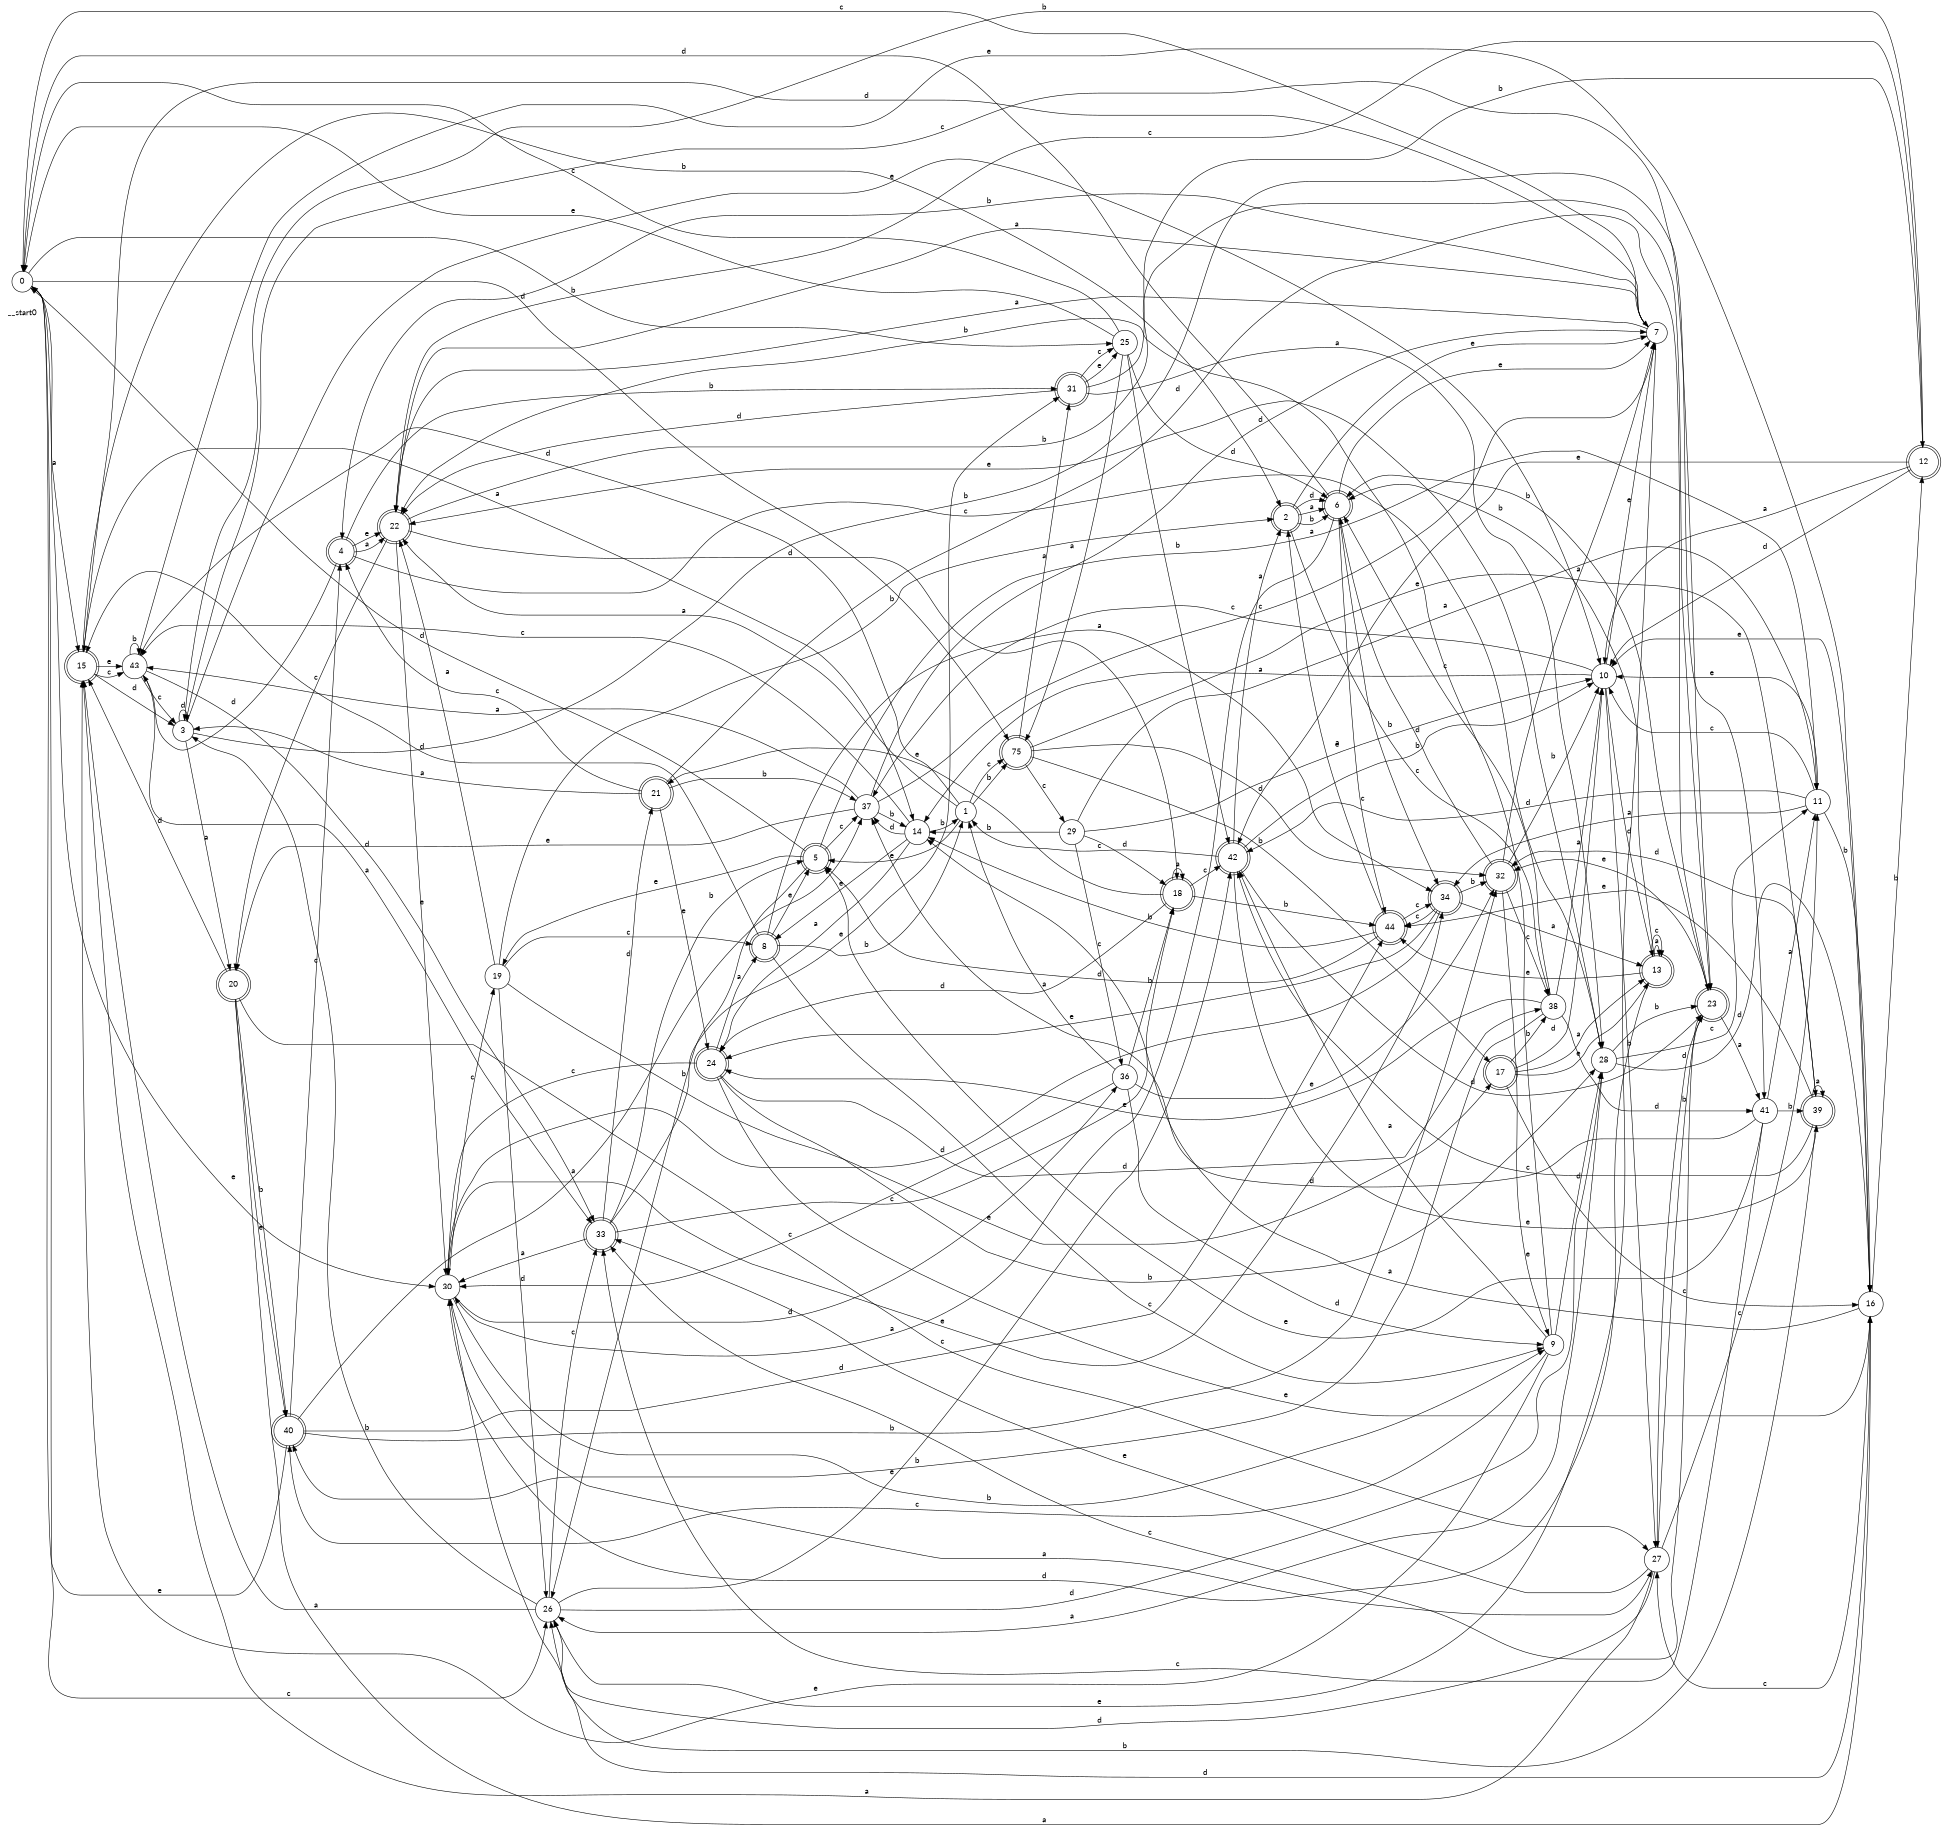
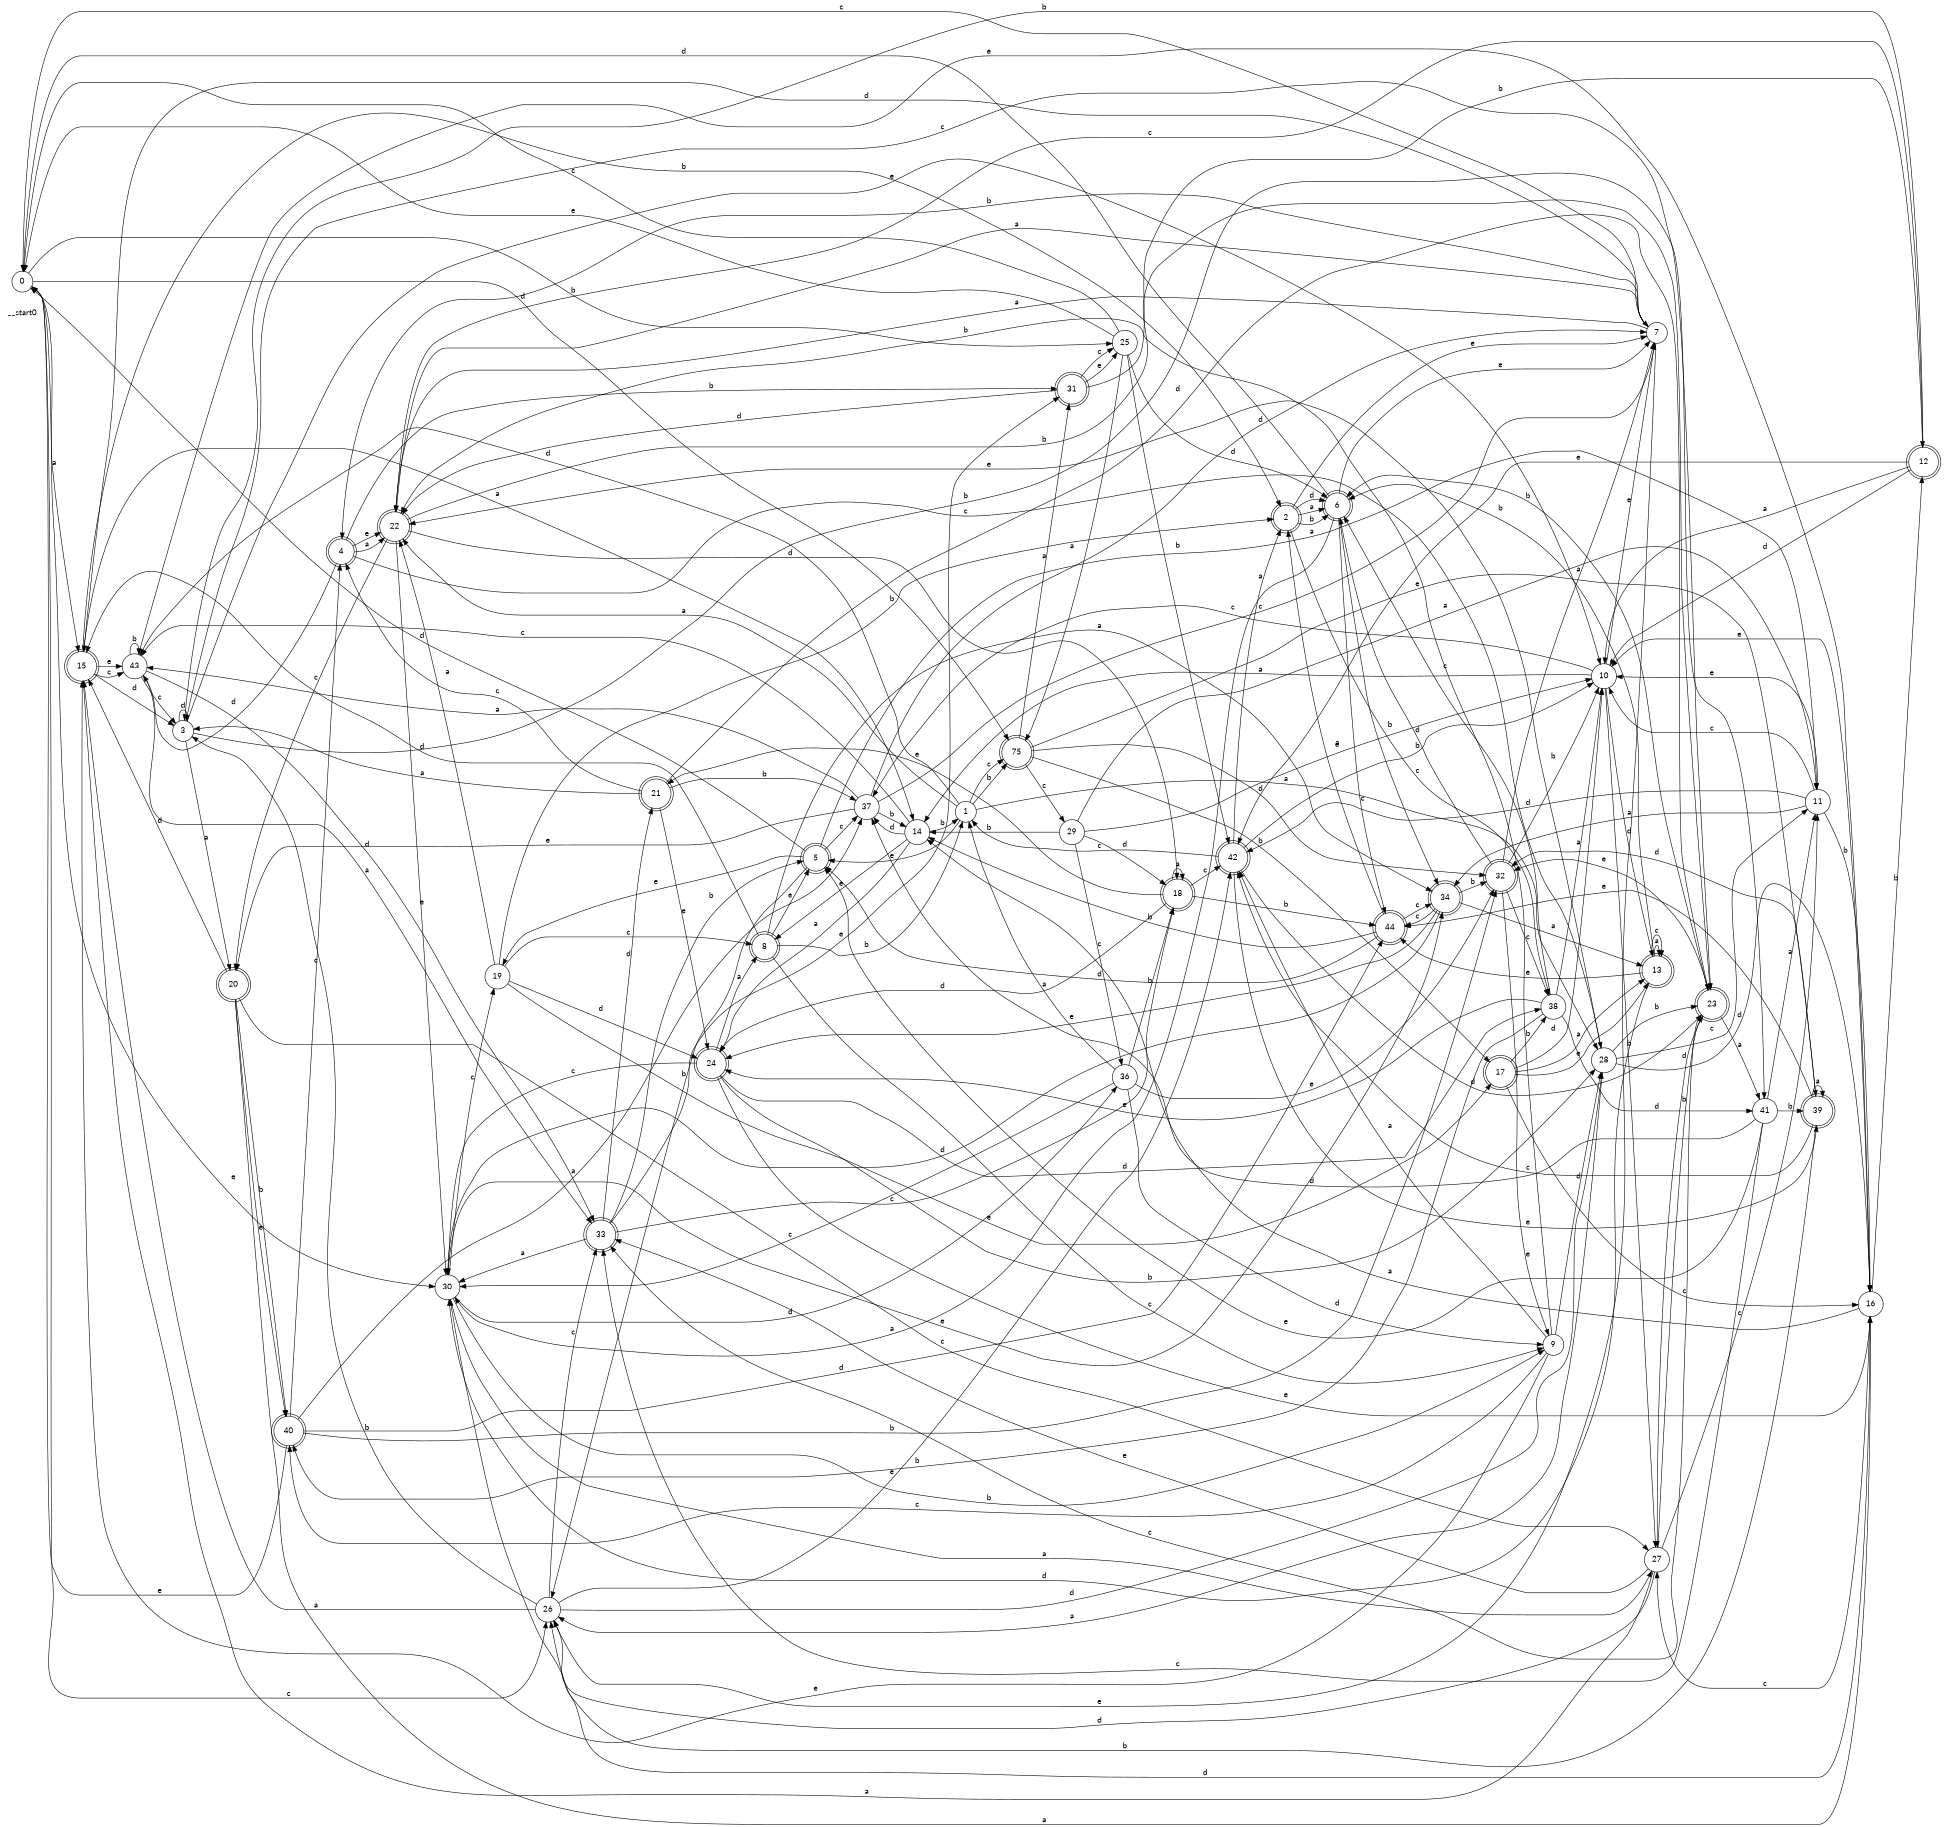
(1493, 535) -> (1375, 800)
(521, 1290) -> (601, 1019)
